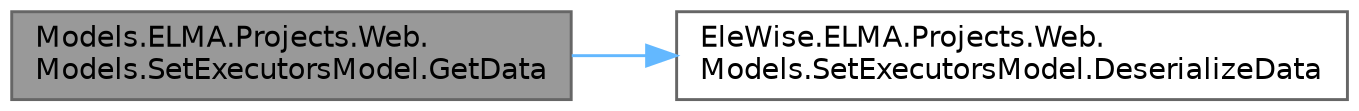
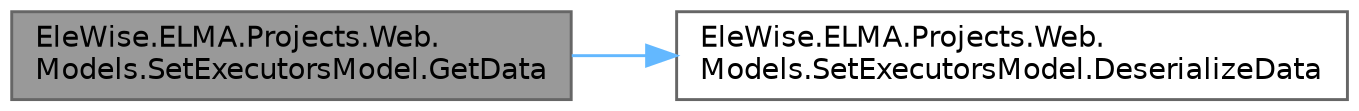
(291, 56) -> (291, 56)
